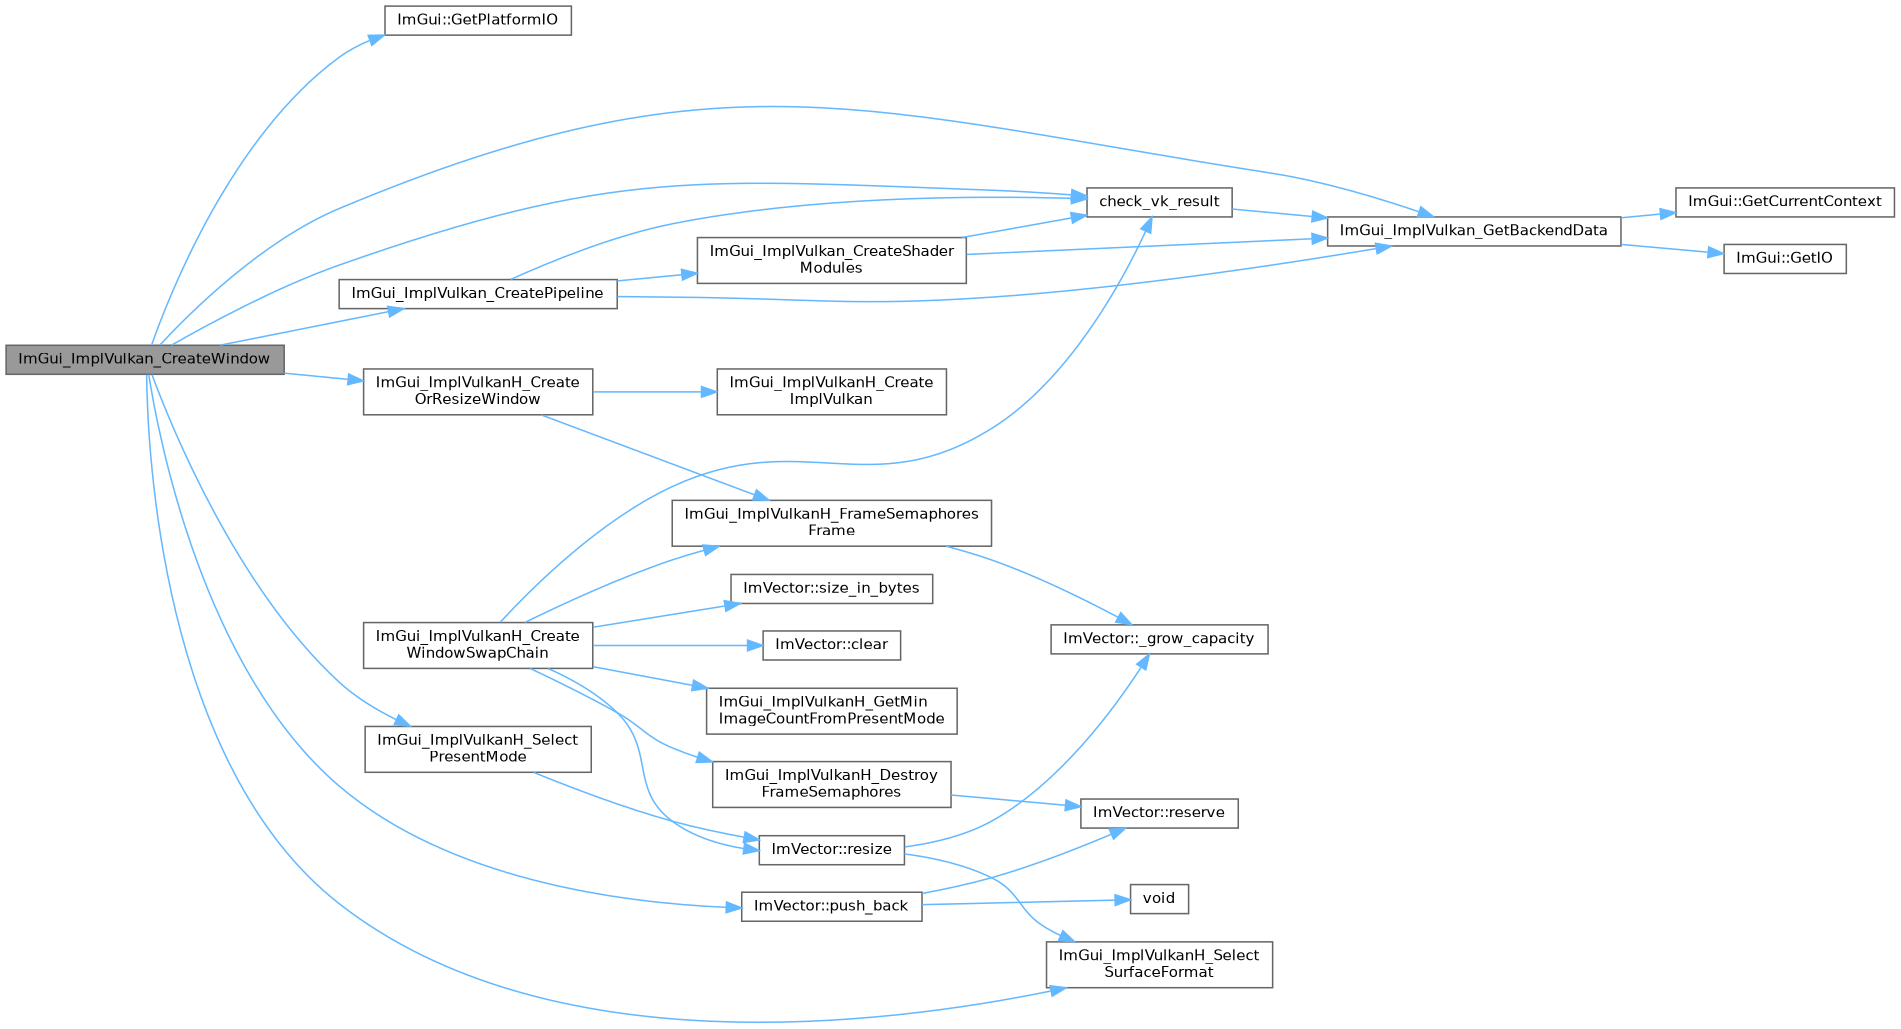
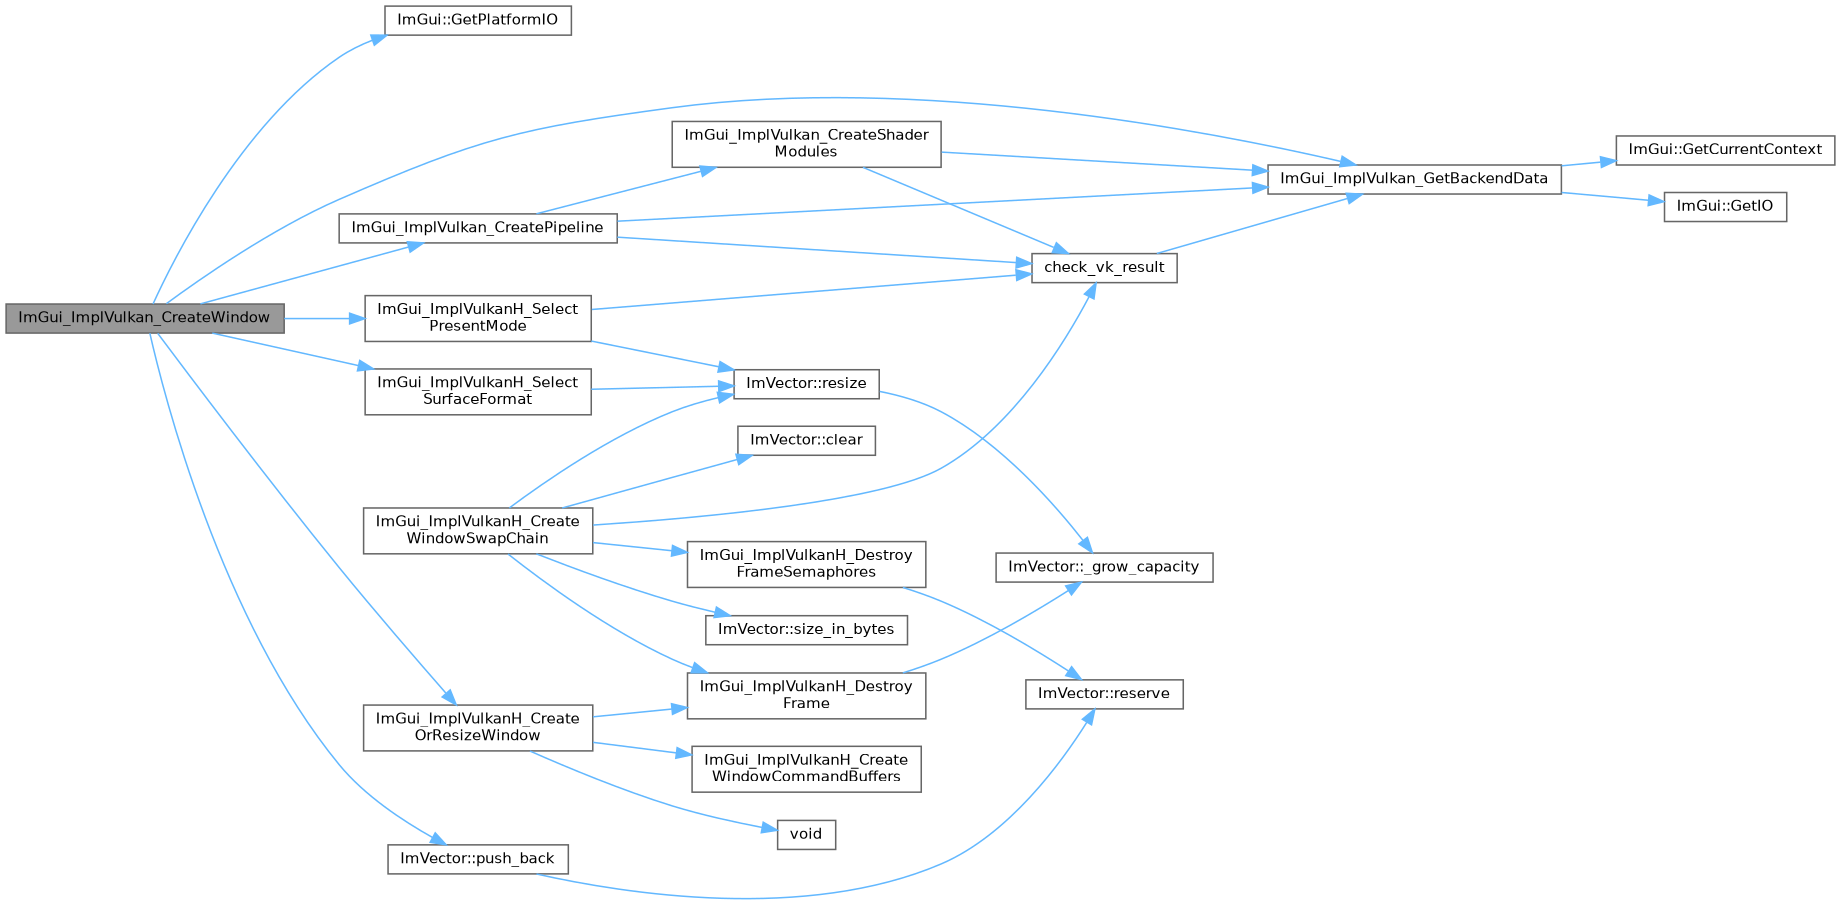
(608, 194) -> (804, 292)
(832, 392) -> (807, 769)
(832, 523) -> (807, 696)
(832, 711) -> none
(1003, 885) -> (655, 388)
(1004, 903) -> (644, 796)
